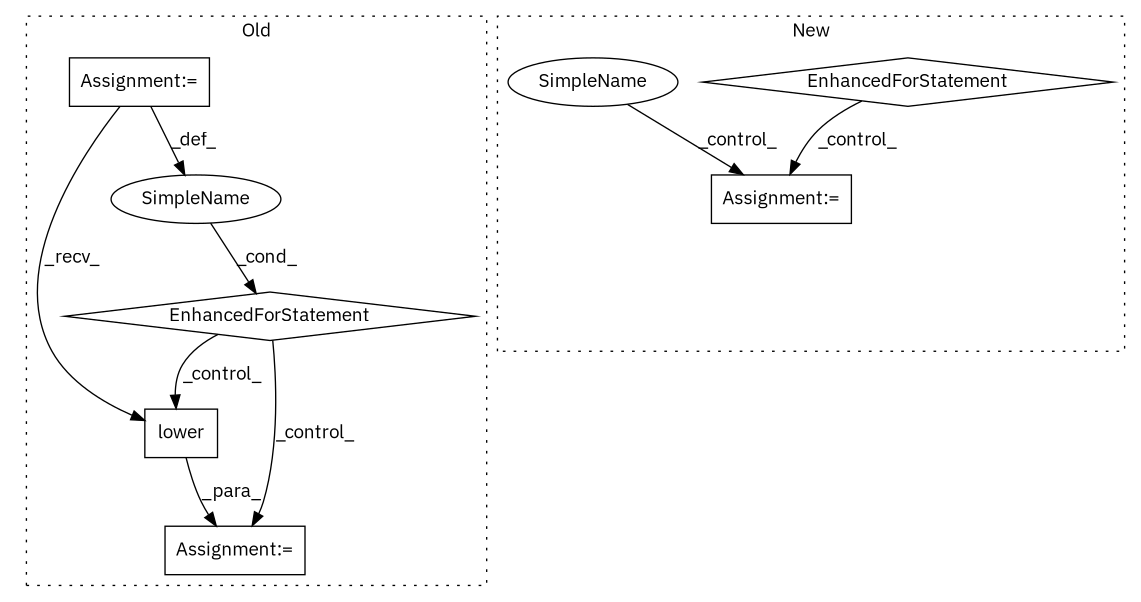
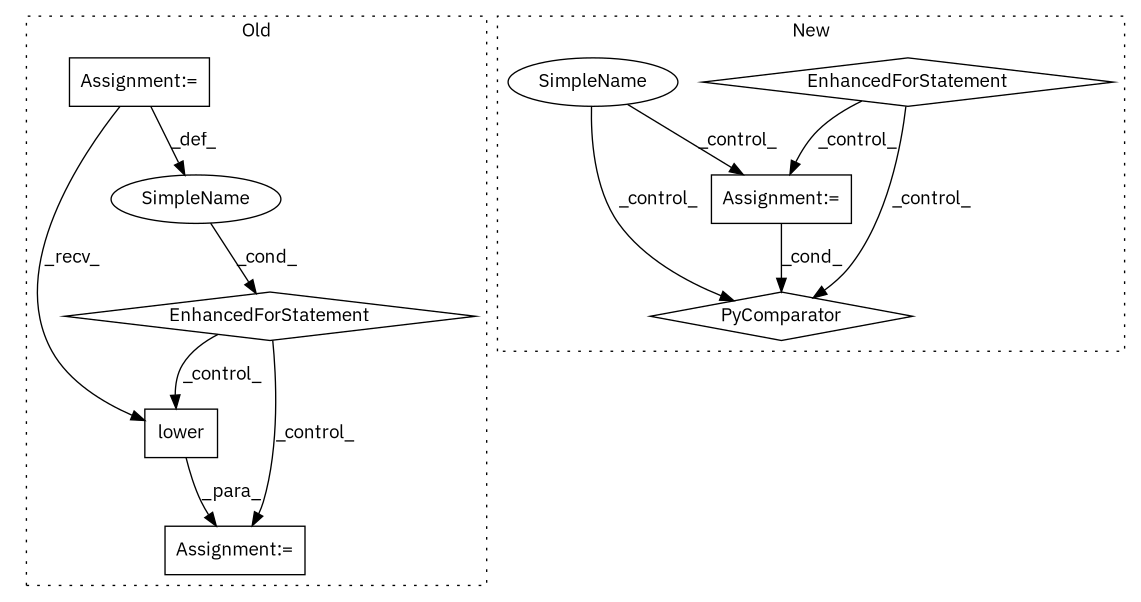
none -> (781, 316)
